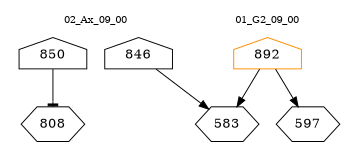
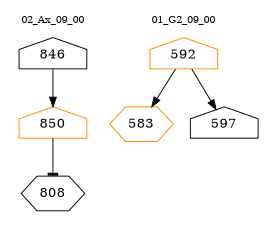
(53, 55) -> (53, 124)
(268, 55) -> (184, 55)
(174, 83) -> (53, 83)
(227, 124) -> (141, 124)
(308, 124) -> (224, 124)
